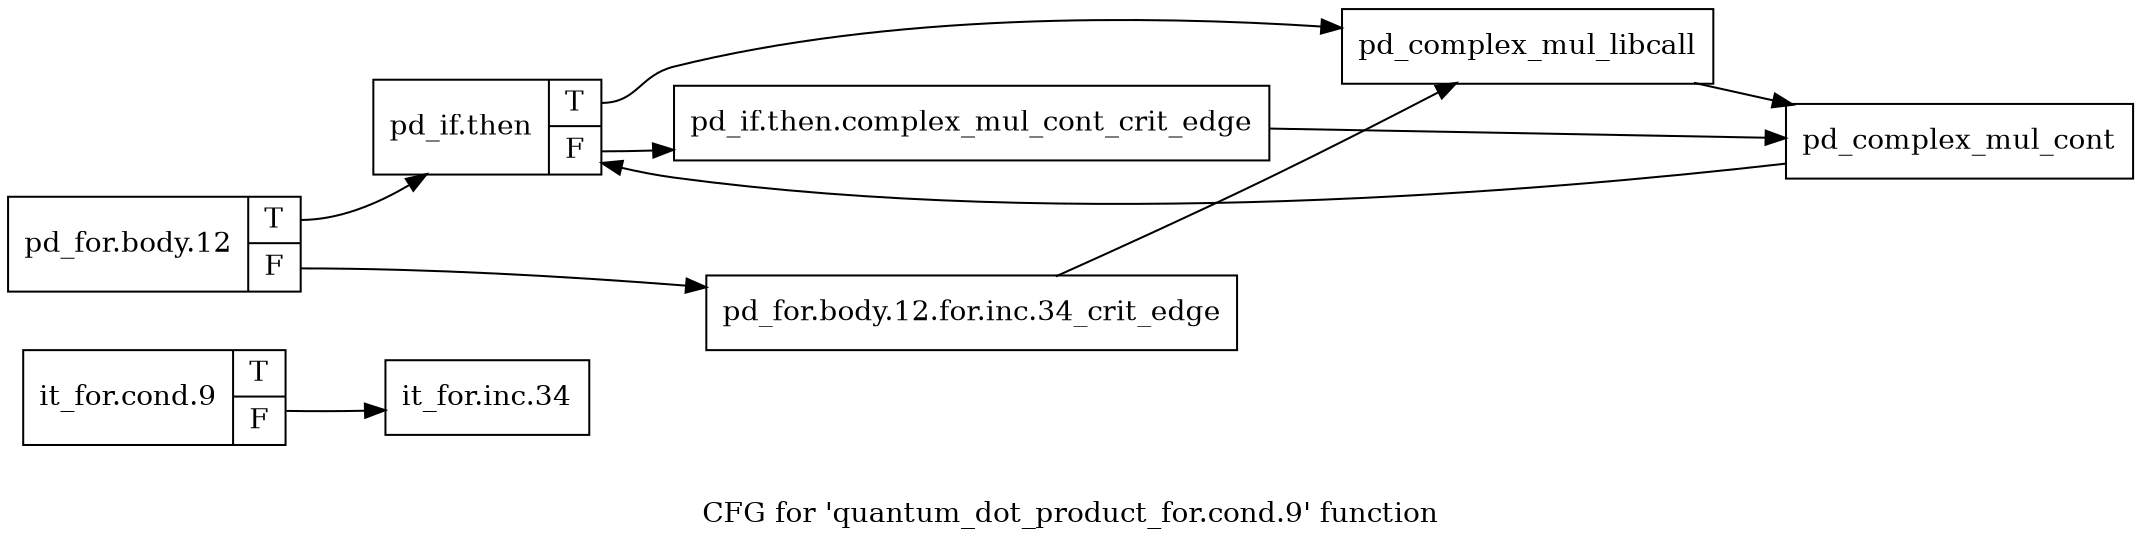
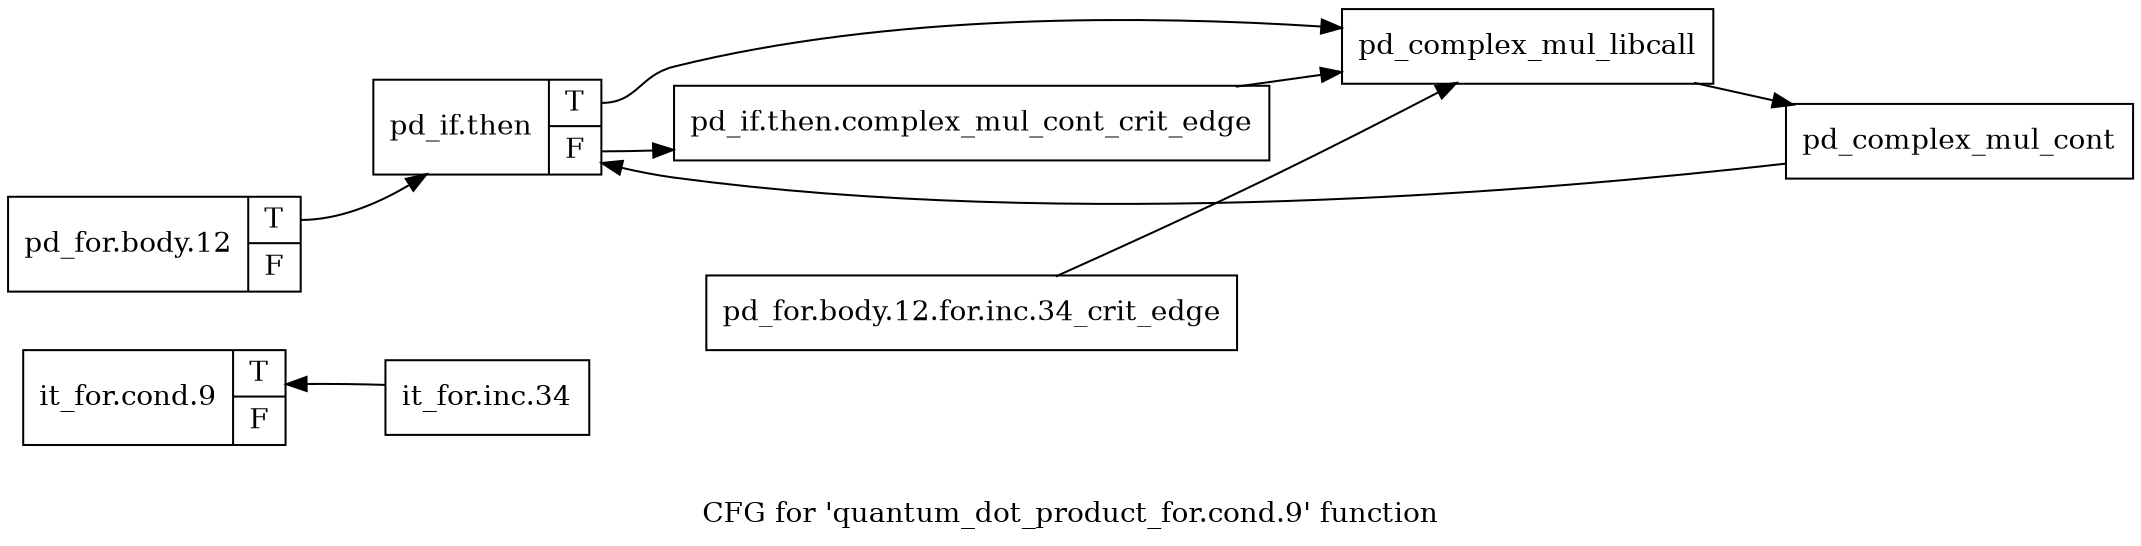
(1517, 133) -> (1279, 81)
(493, 273) -> none
(325, 411) -> (346, 384)
